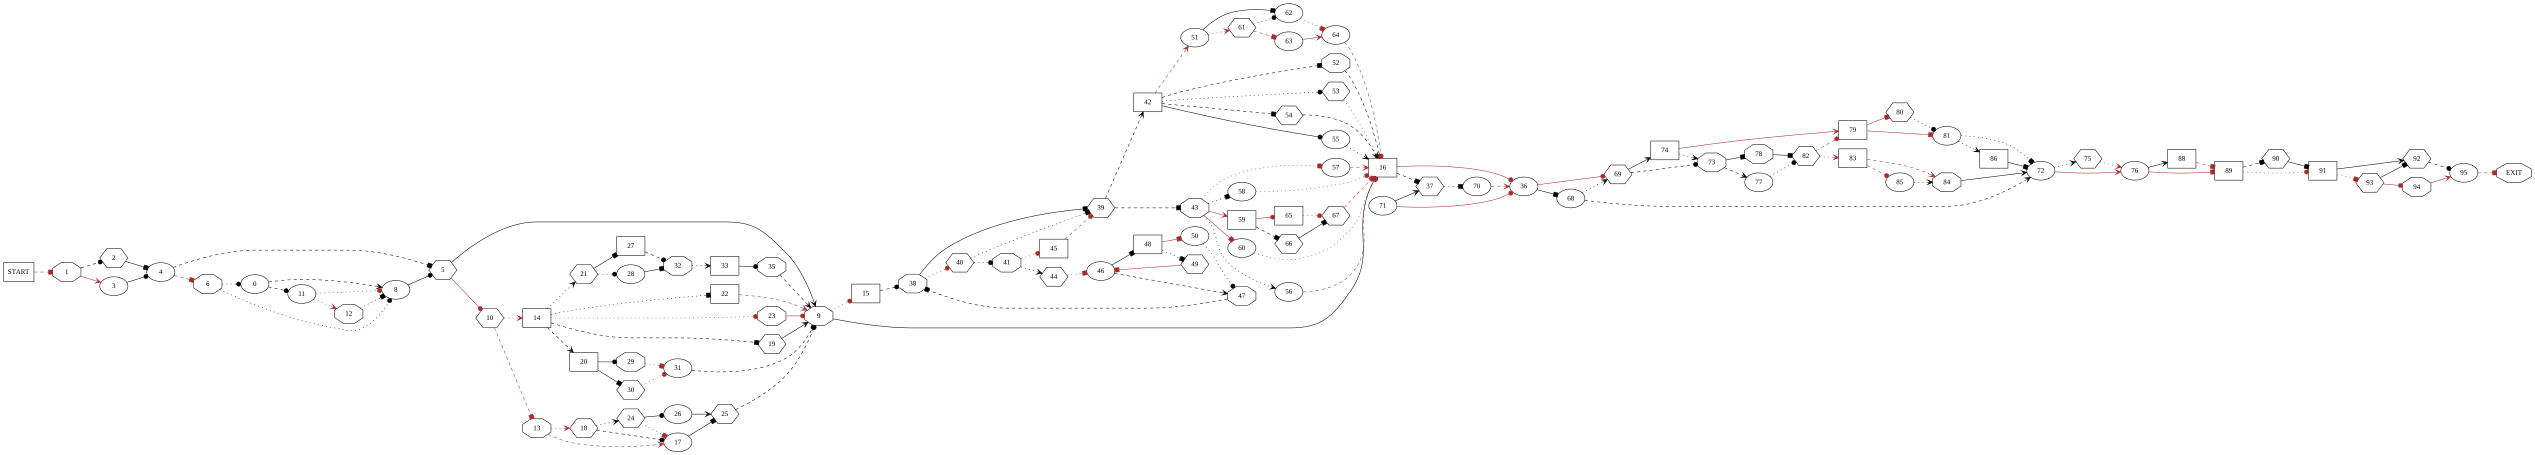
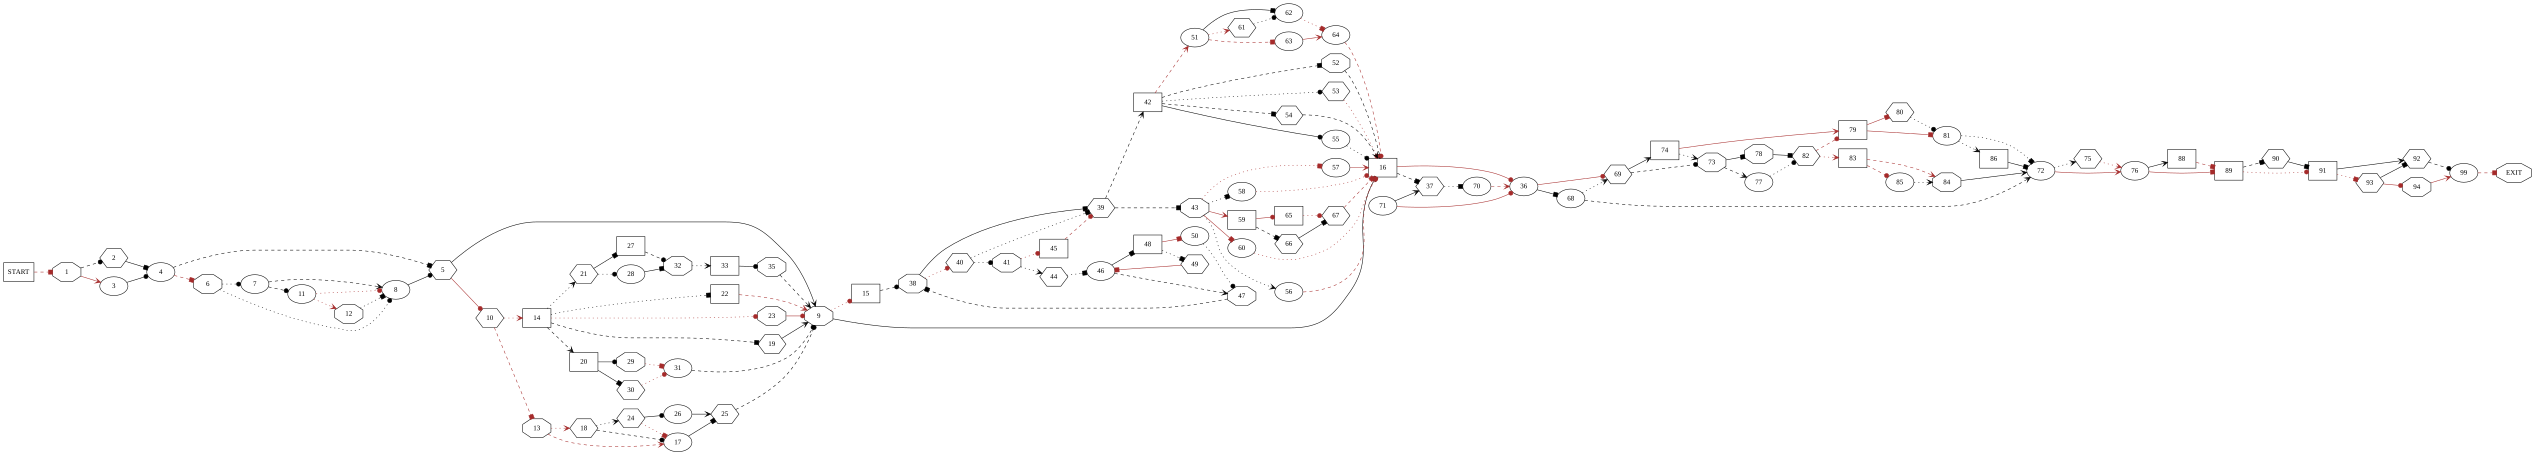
(1262, 34) -> (1239, 42)
(1356, 151) -> (1356, 151)
(1357, 168) -> (1357, 168)
(2464, 173) -> (2464, 173)
(1074, 274) -> (1074, 274)
(255, 284) -> (255, 284)
